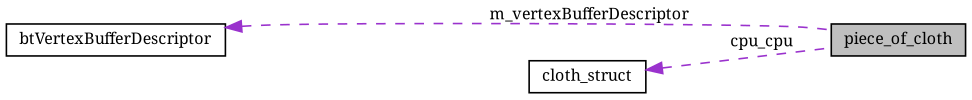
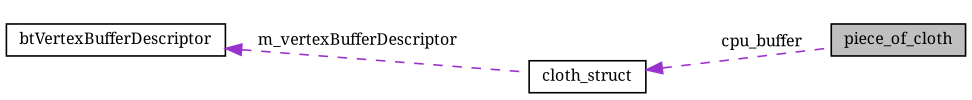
(536, 24) -> (385, 61)
(760, 42) -> (760, 42)
